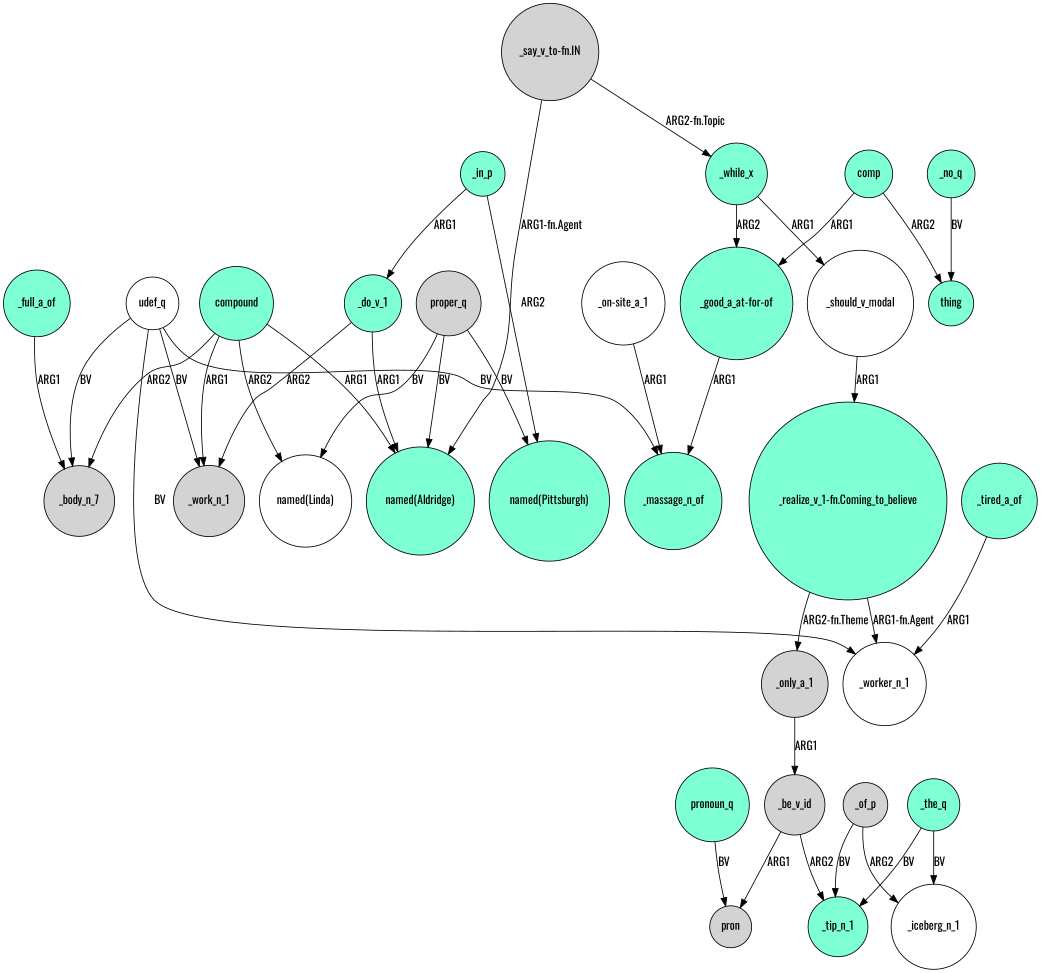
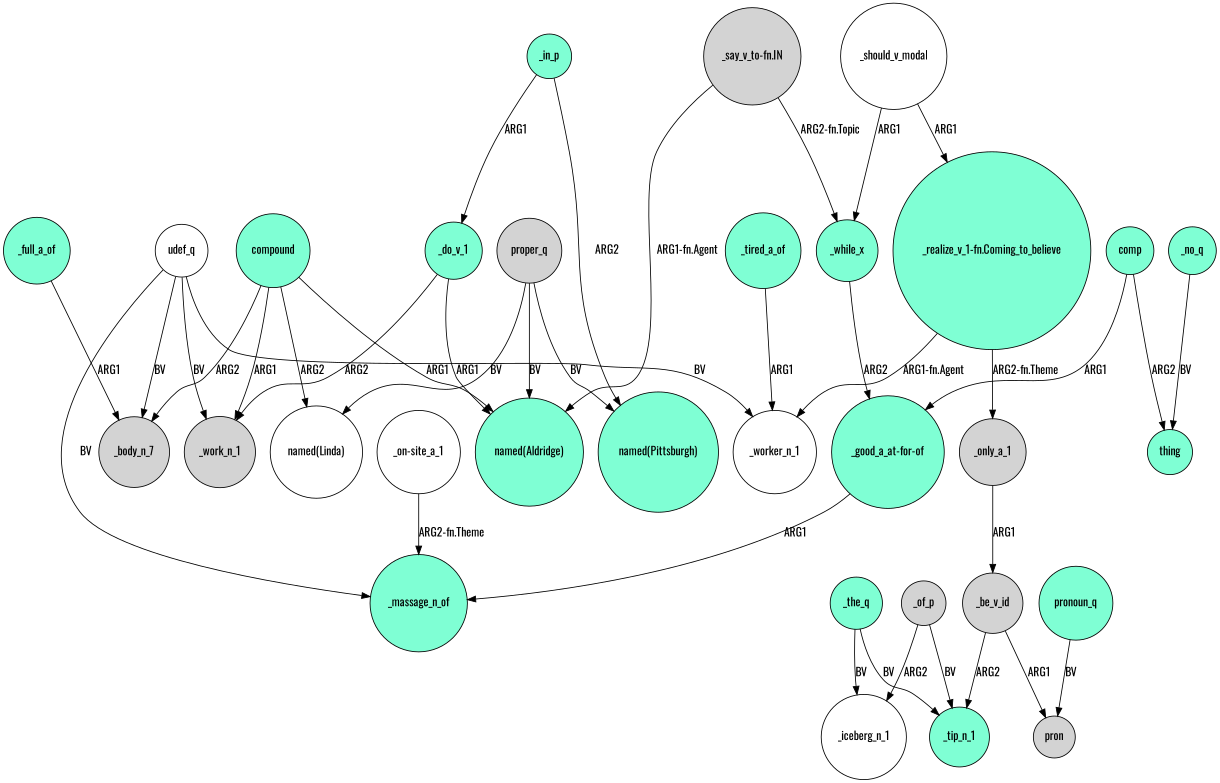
(788, 228) -> (869, 160)
(656, 381) -> (452, 533)
